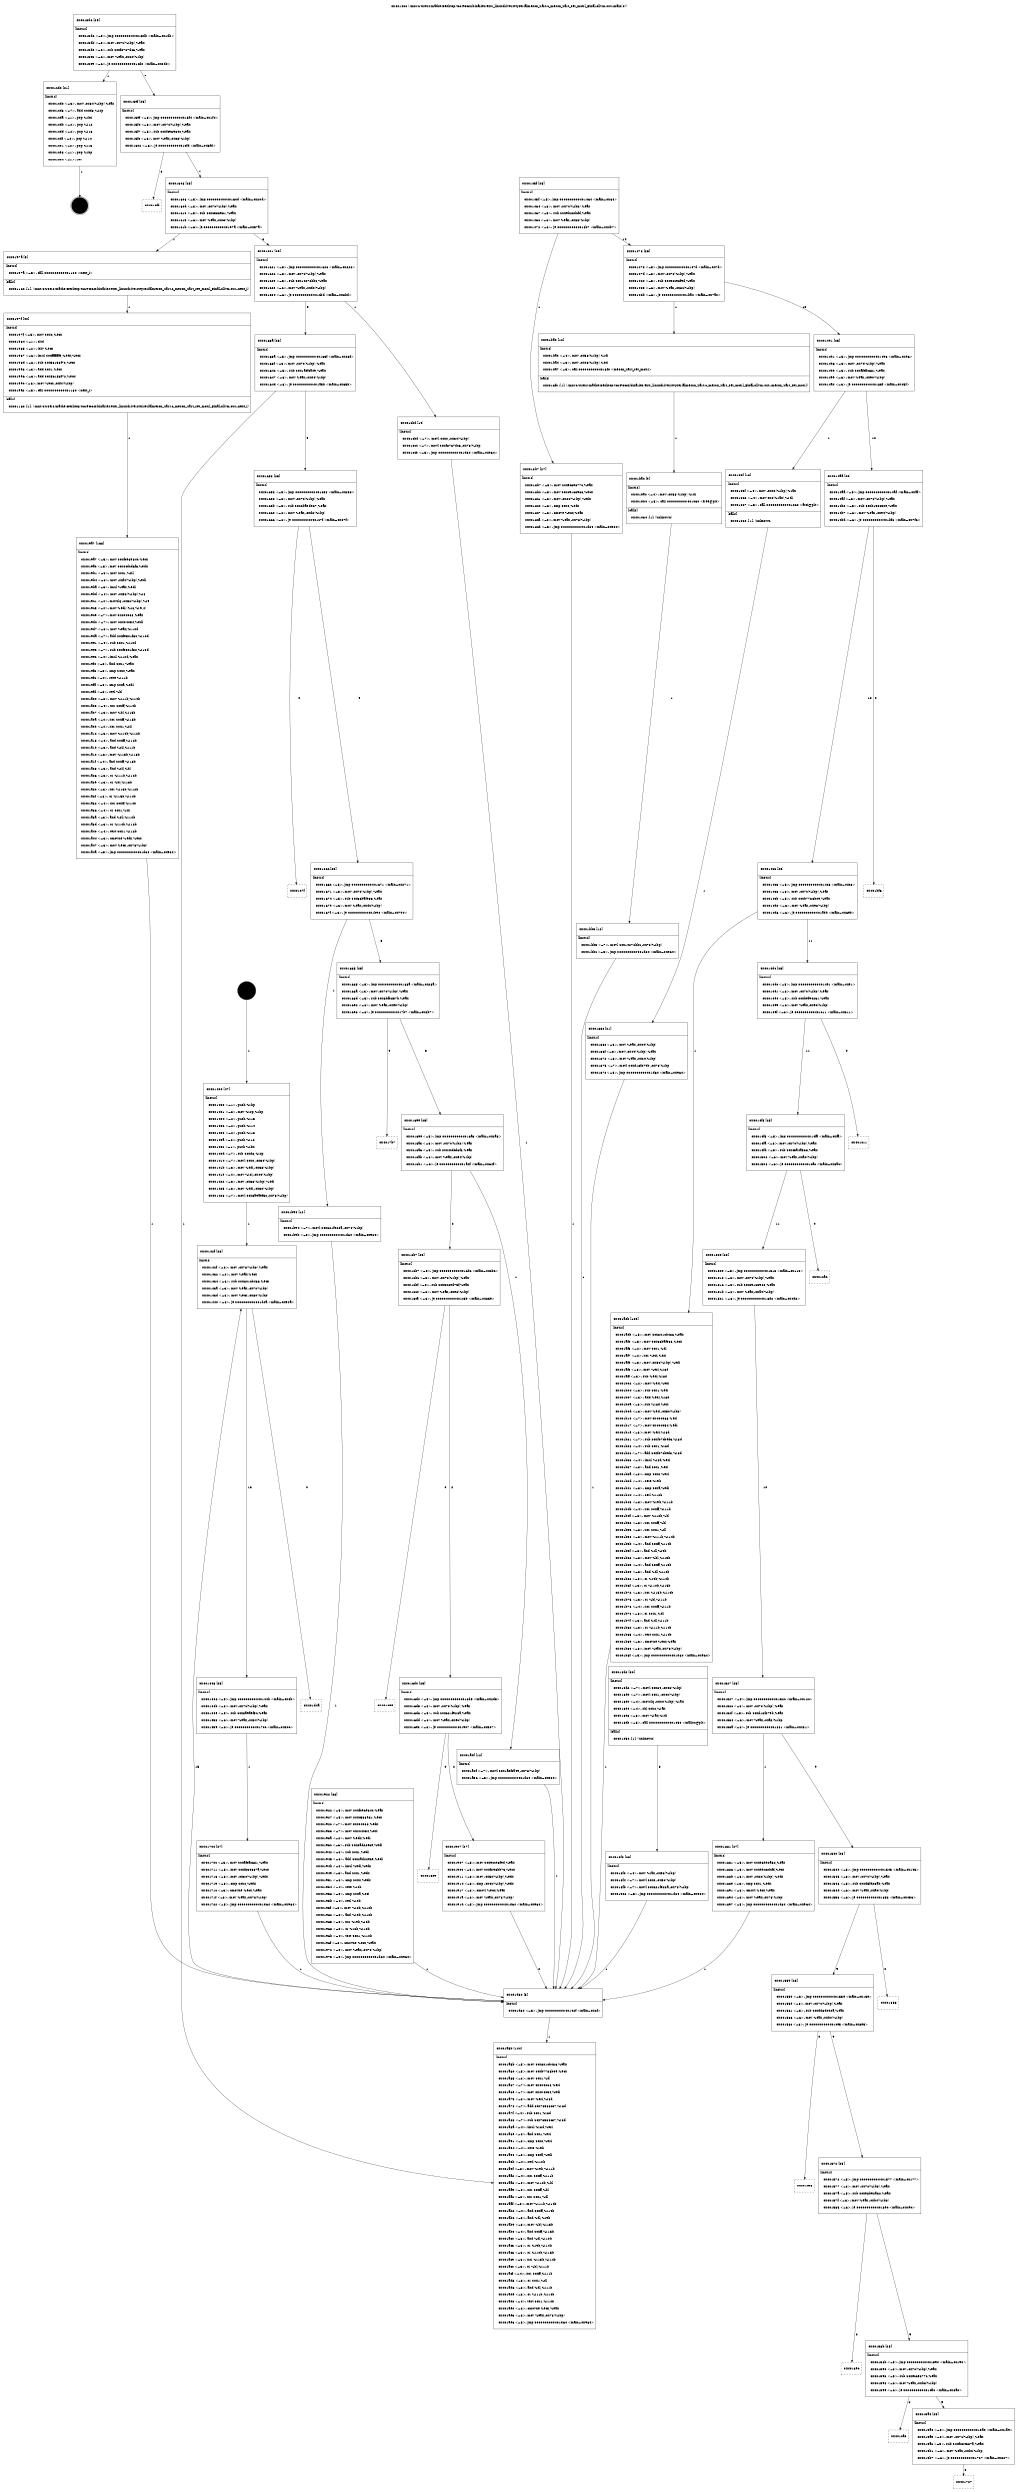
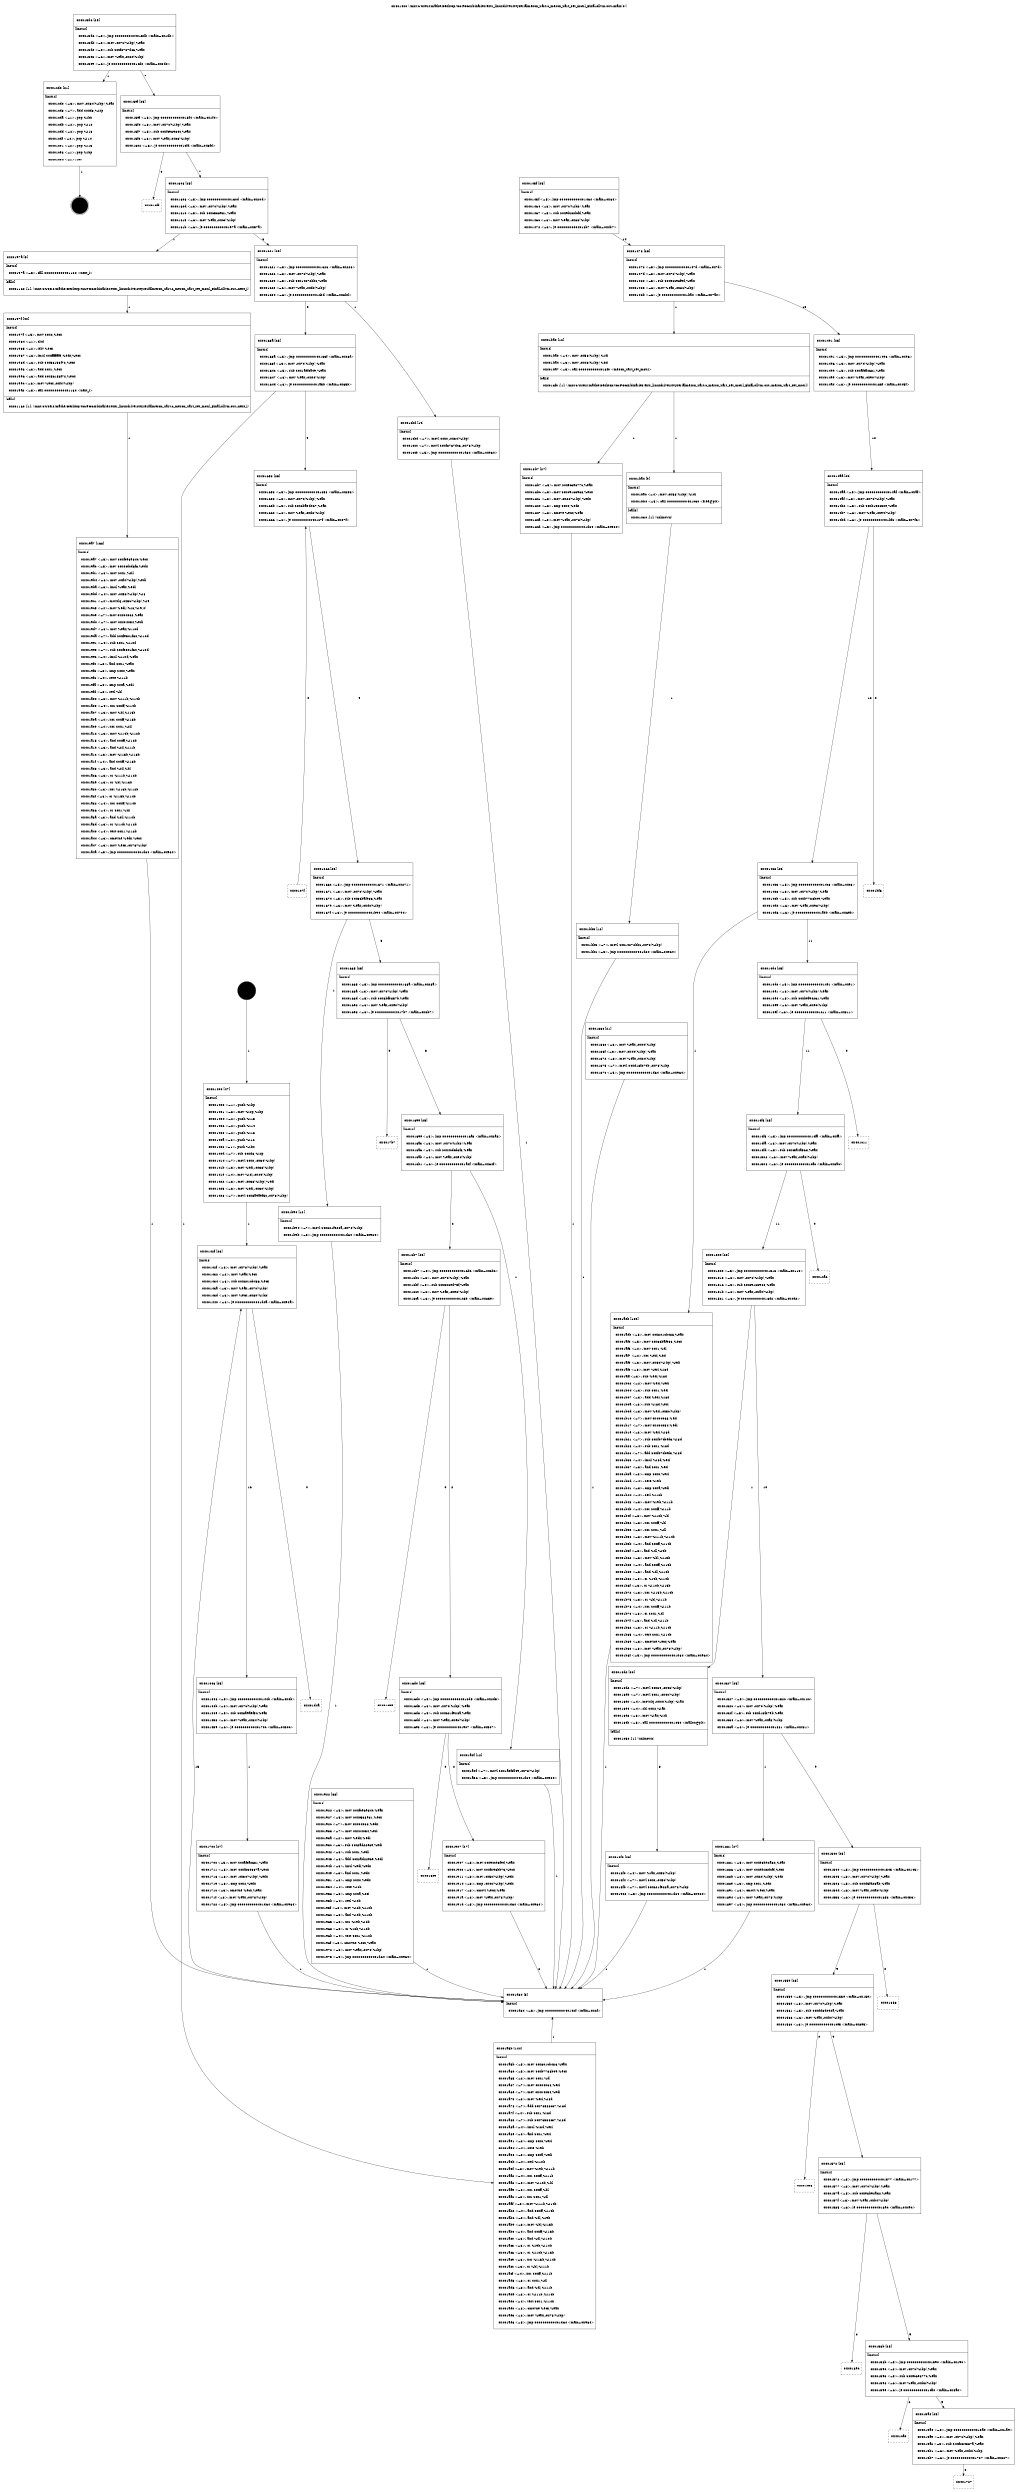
(531, 347) -> (626, 427)
(773, 498) -> none
(290, 704) -> (306, 707)
none -> (733, 1487)
(548, 2029) -> (552, 2031)
